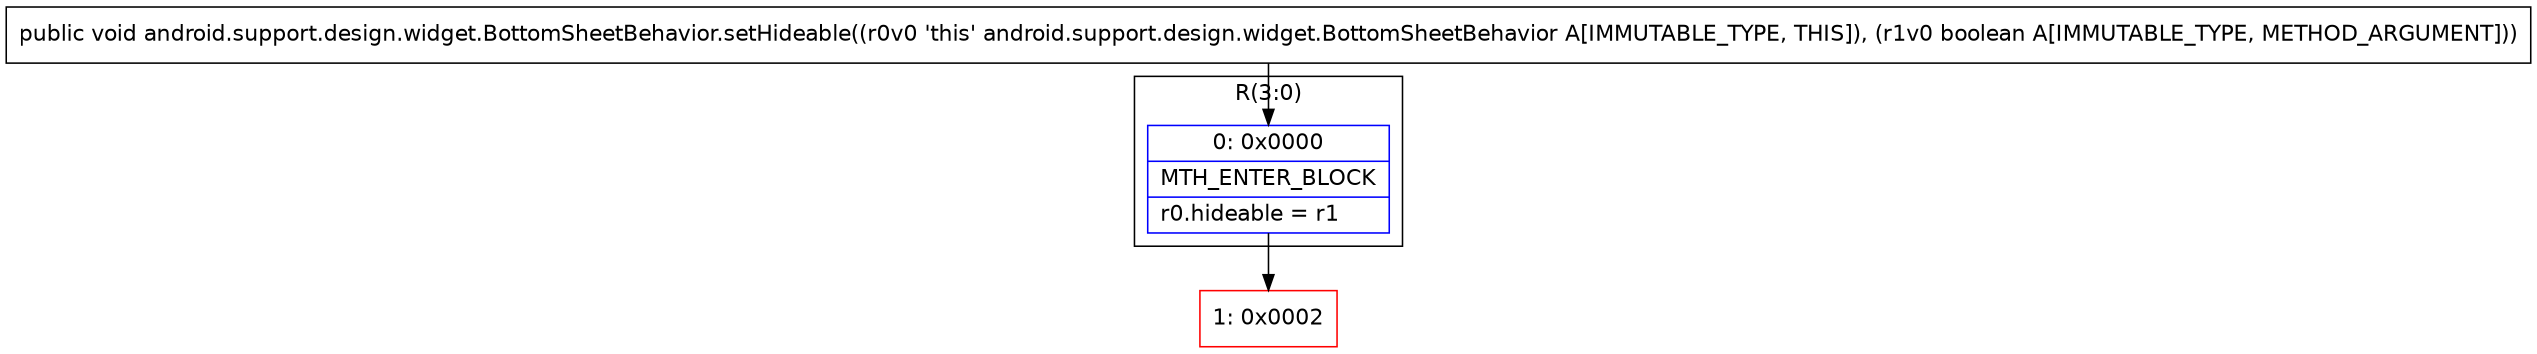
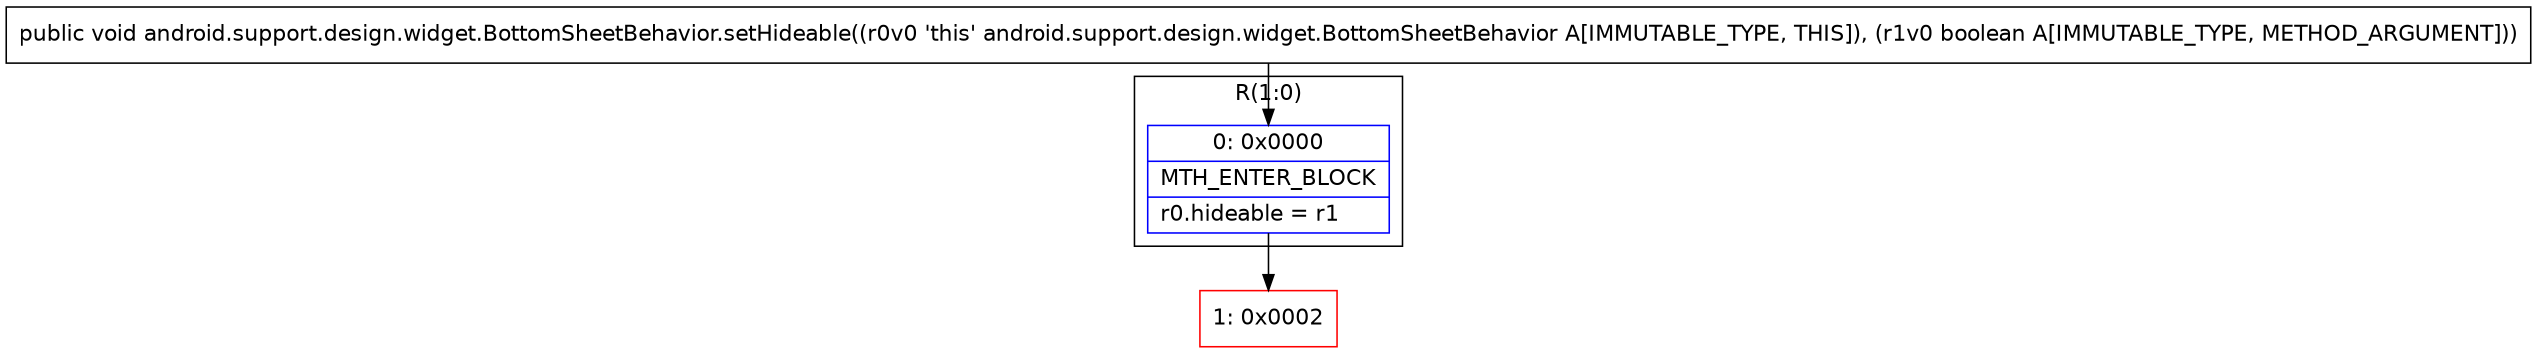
(1268, 94) -> (1268, 94)
